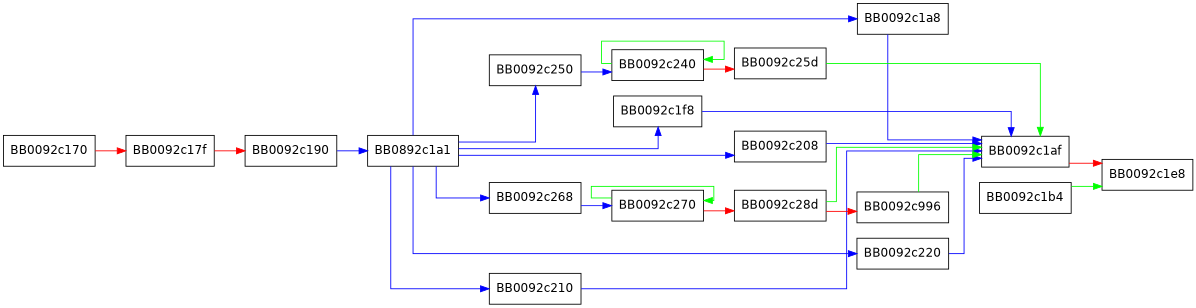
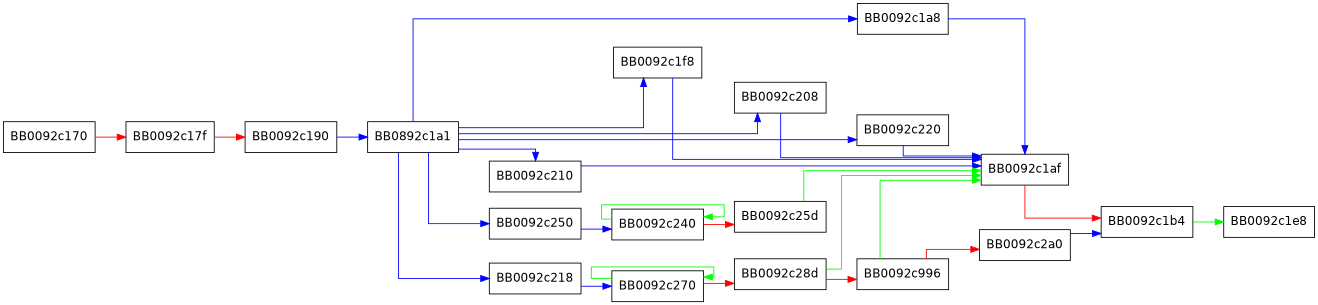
(1081, 163) -> (1042, 218)
(535, 198) -> (535, 279)
none -> (1025, 245)
